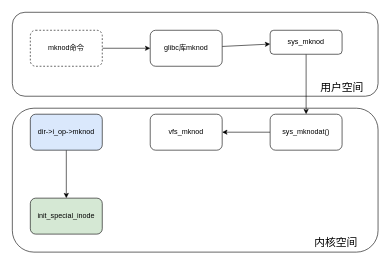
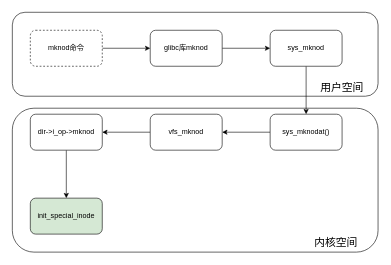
(306, 42) -> (306, 48)
(66, 132) -> (66, 132)
none -> (107, 132)
